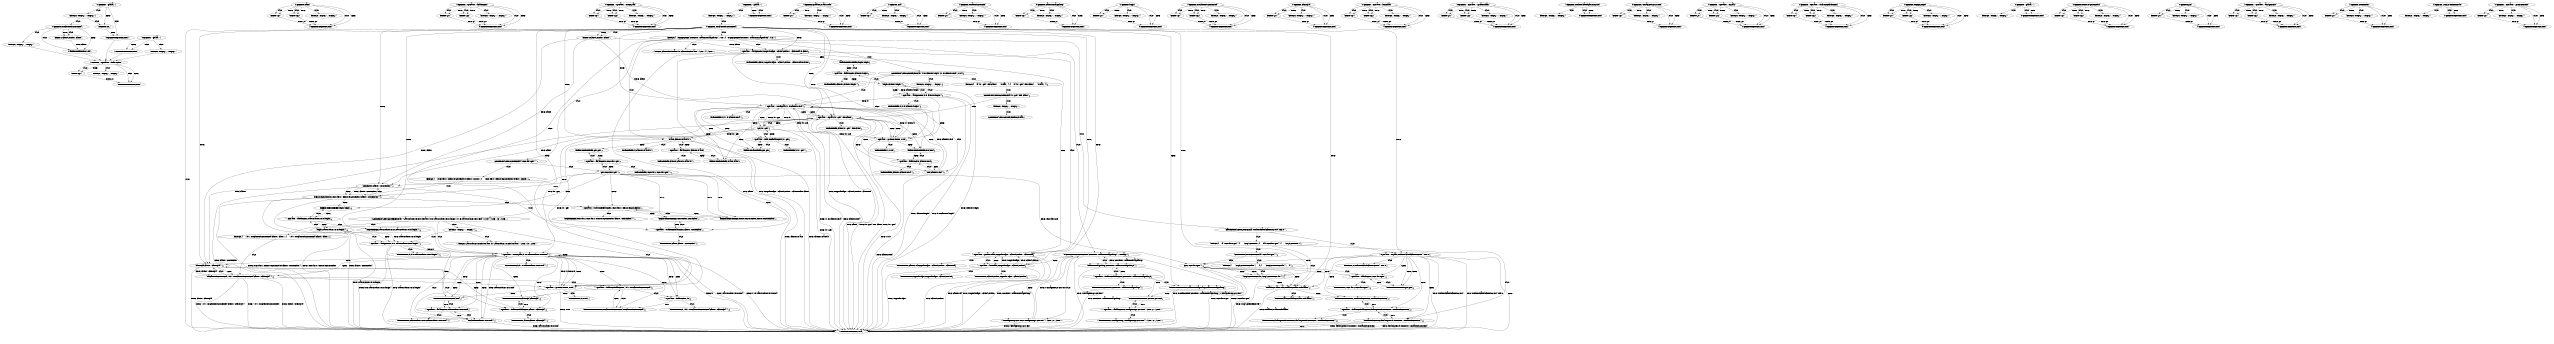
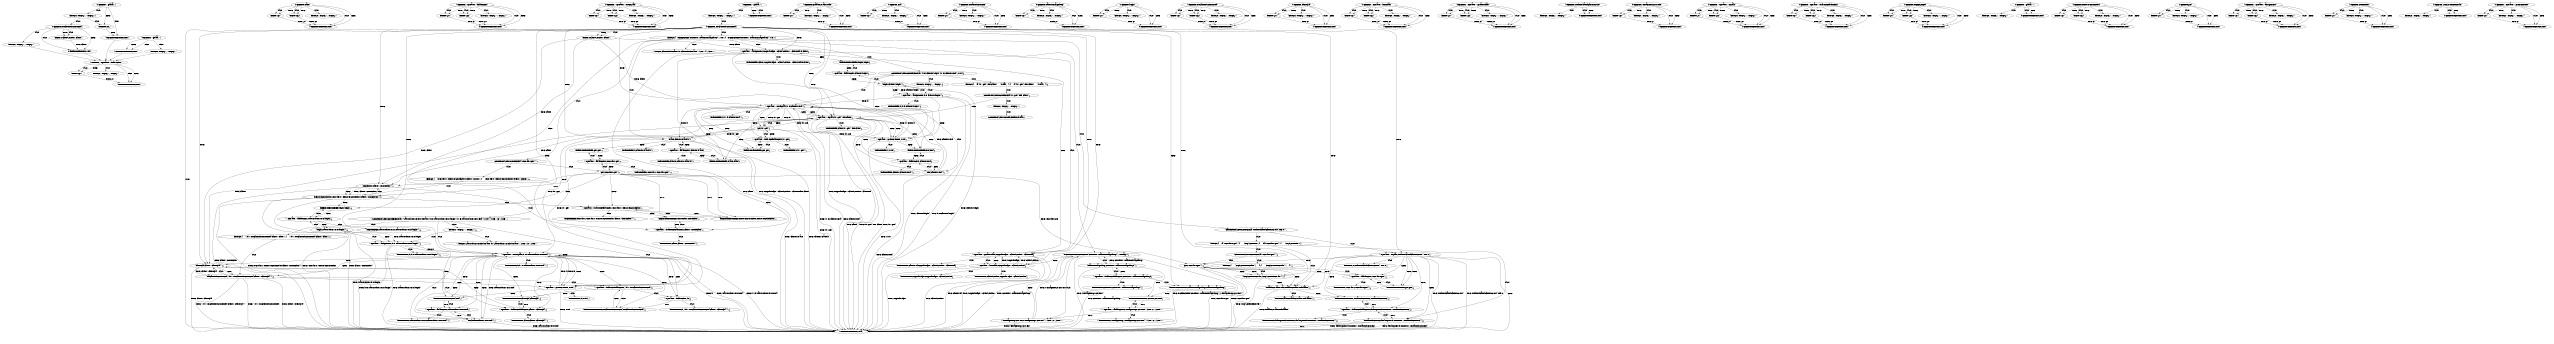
(841, 84) -> none
none -> (709, 108)
none -> (1084, 315)
